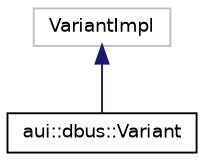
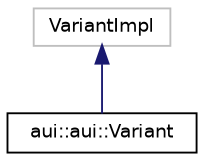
(102, 133) -> (102, 133)
